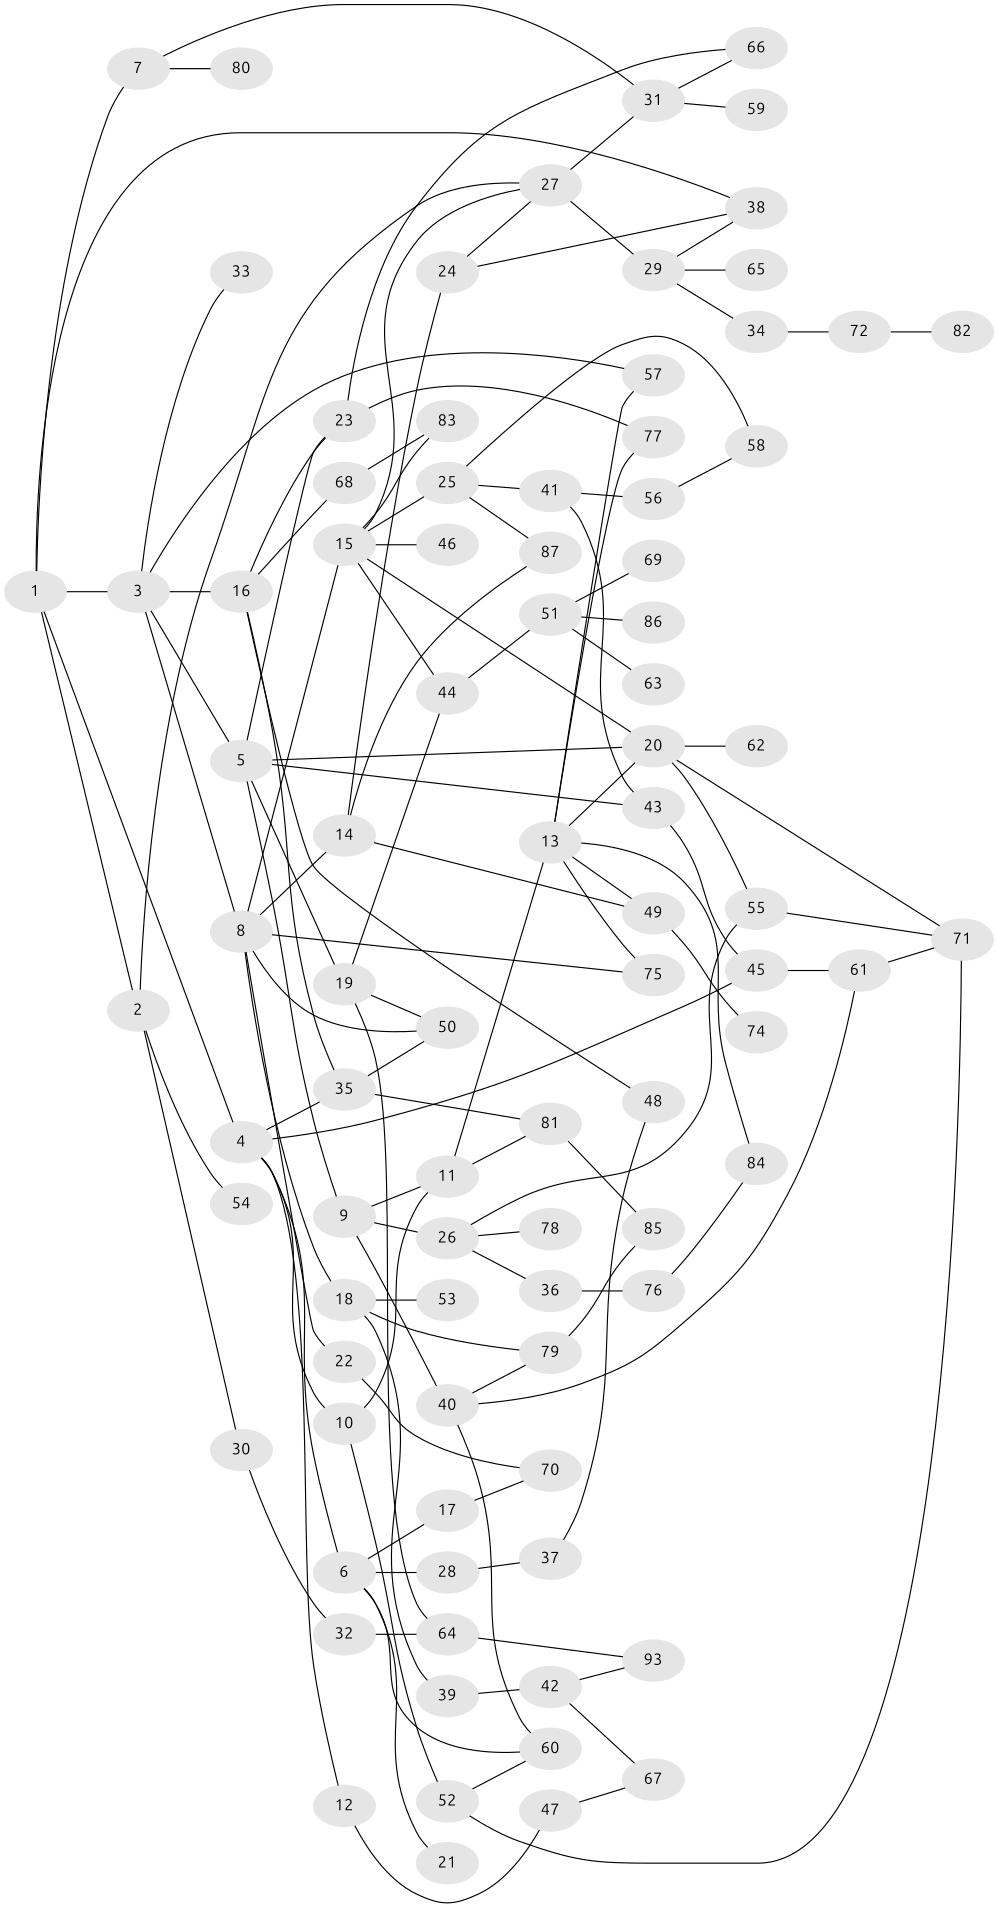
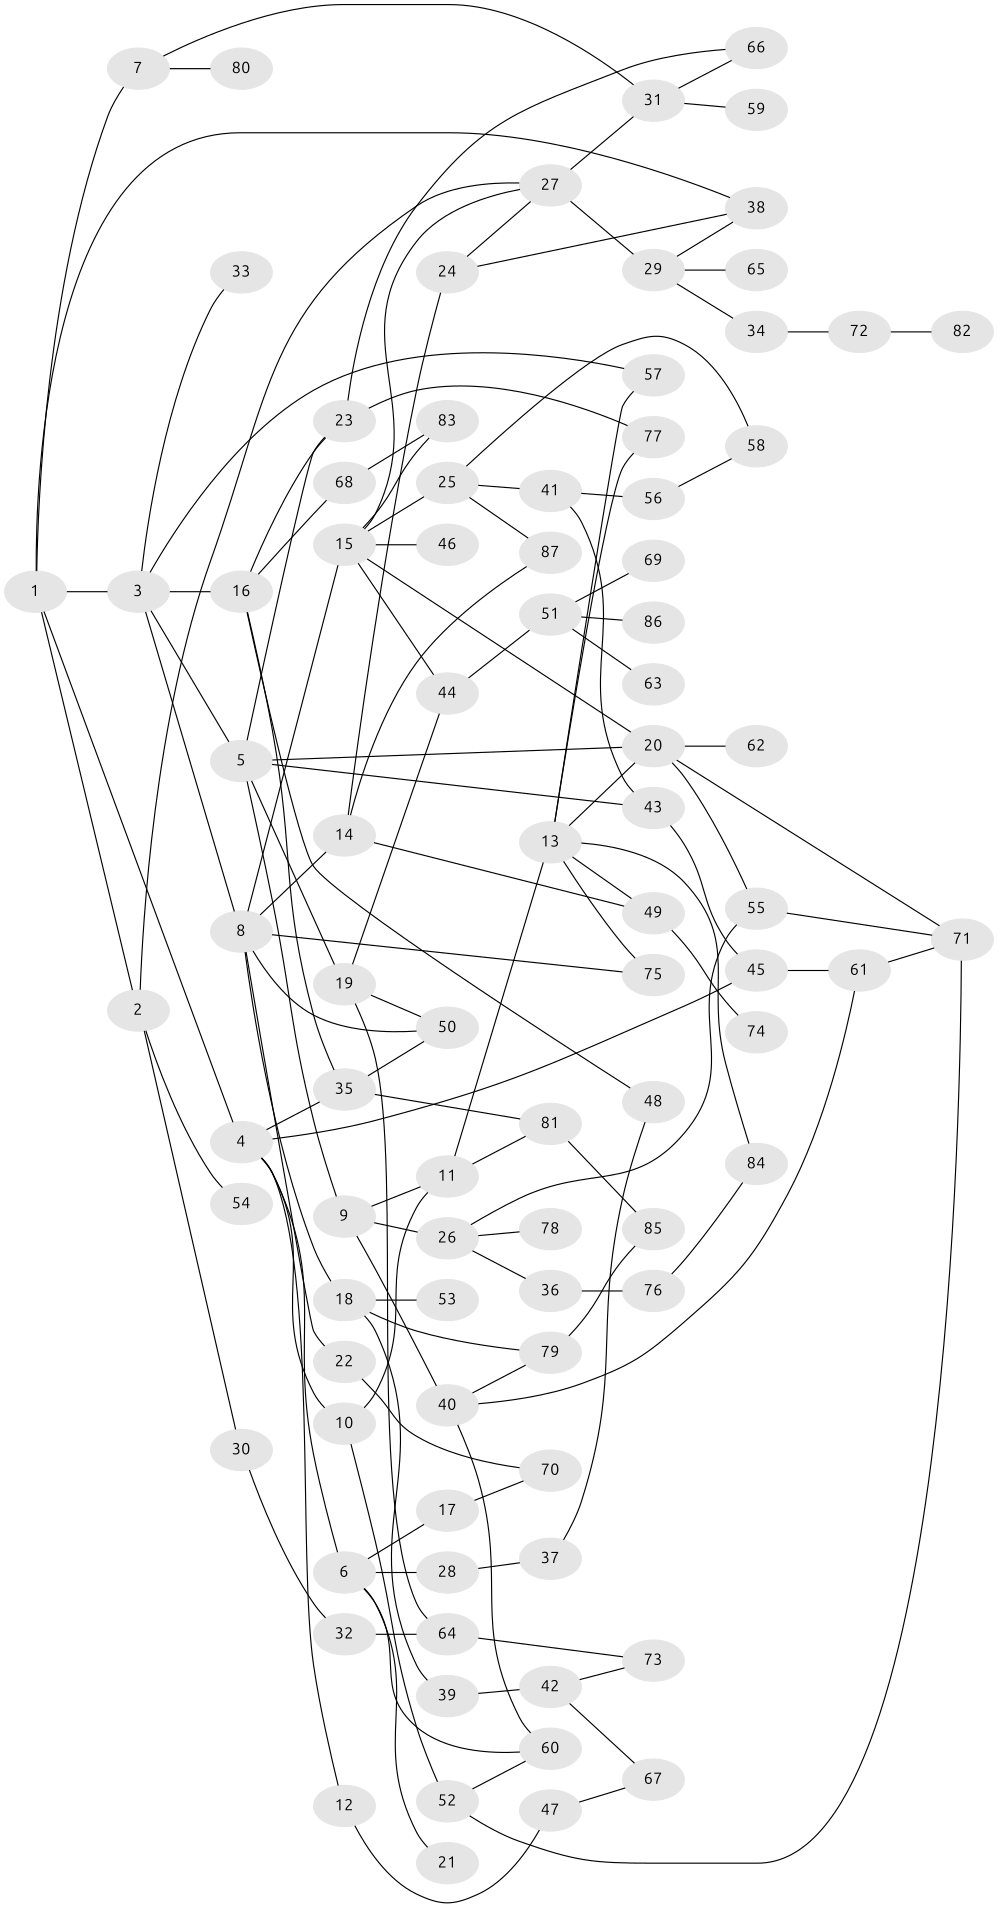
(653, 1661) -> (653, 1661)
